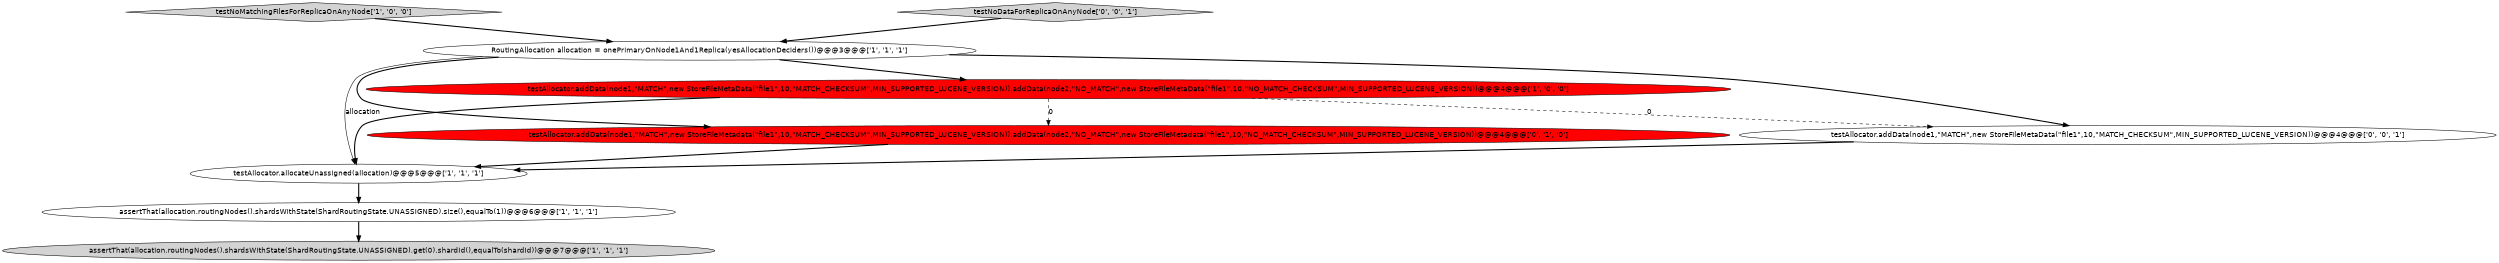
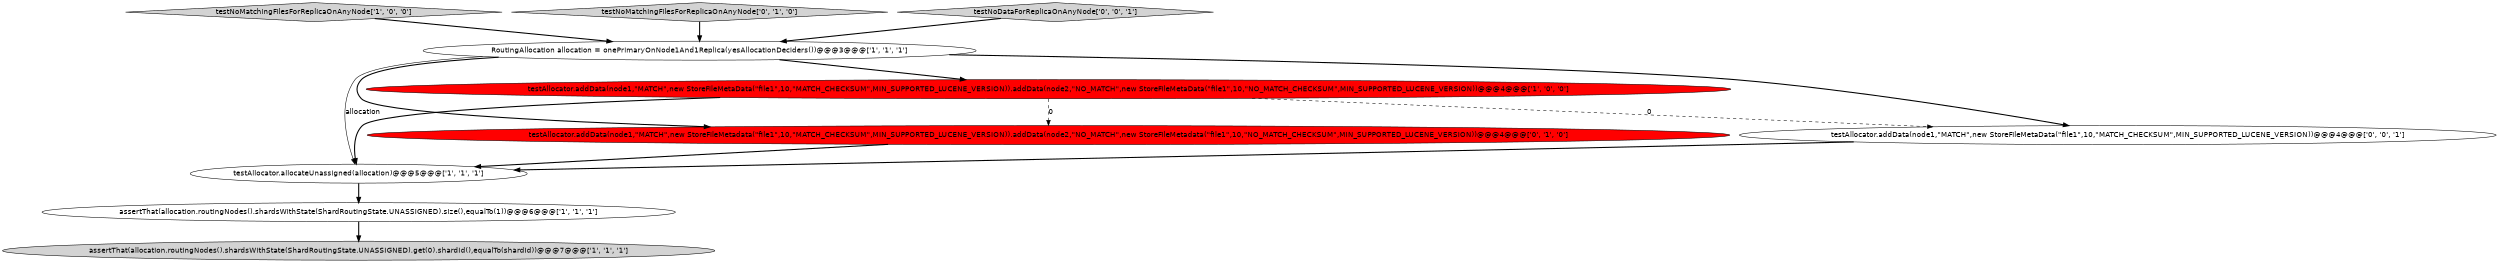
none -> (700, 12)
